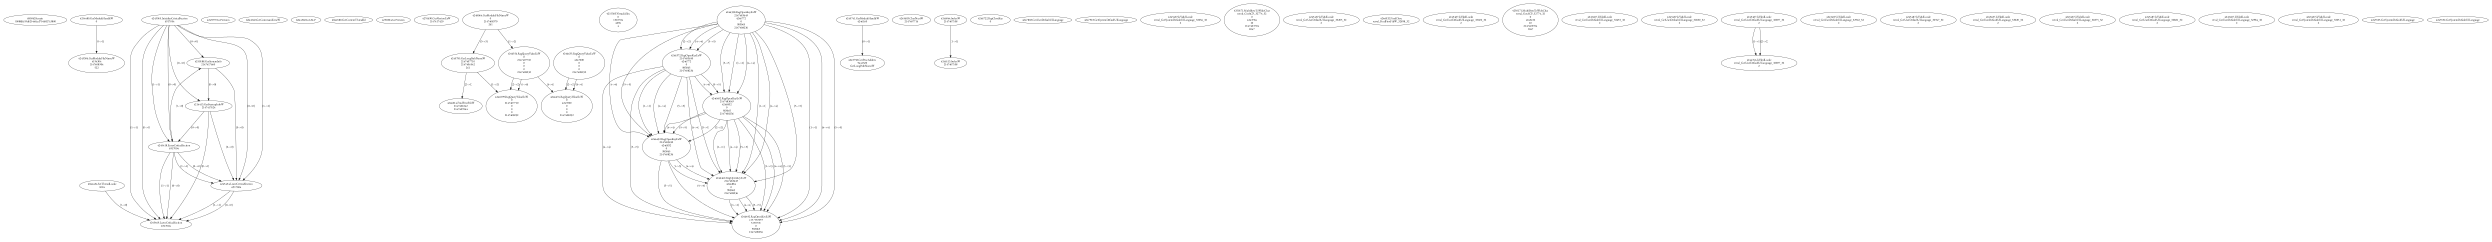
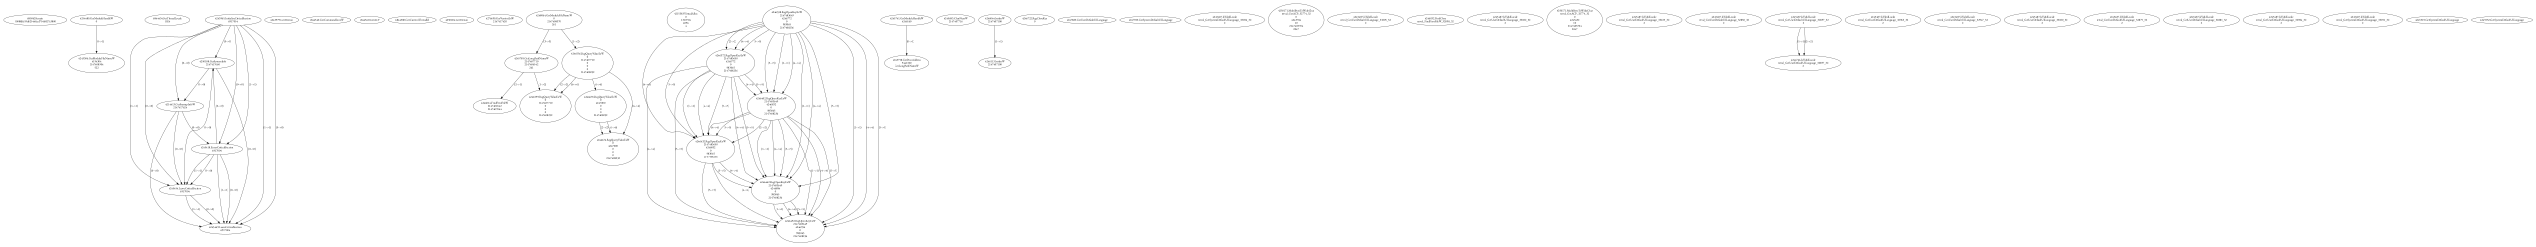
none -> (594, 84)
(124, 209) -> (246, 143)
